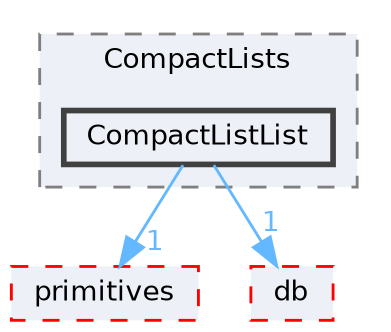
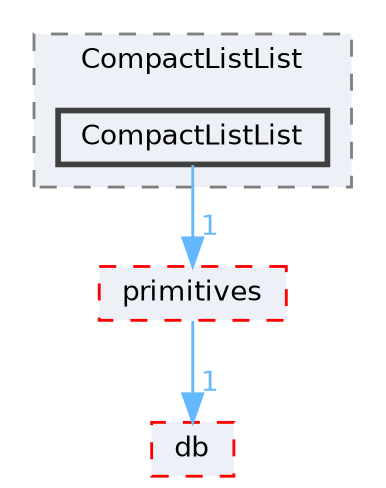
(198, 61) -> (193, 61)
(239, 205) -> (193, 357)
